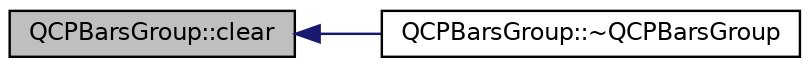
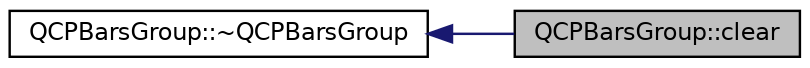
(351, 34) -> (483, 34)
